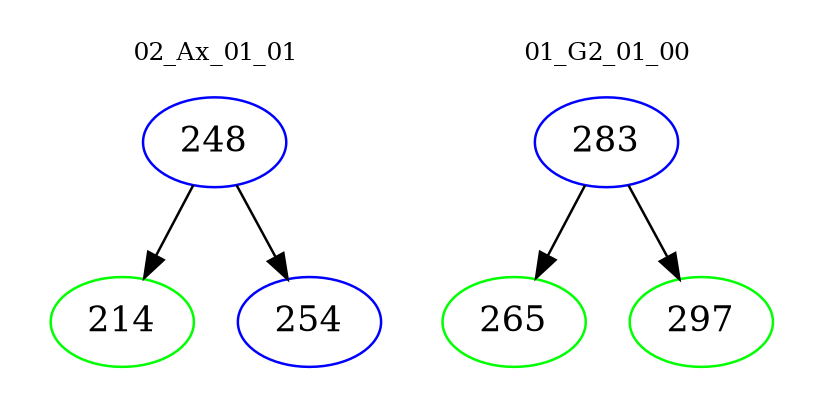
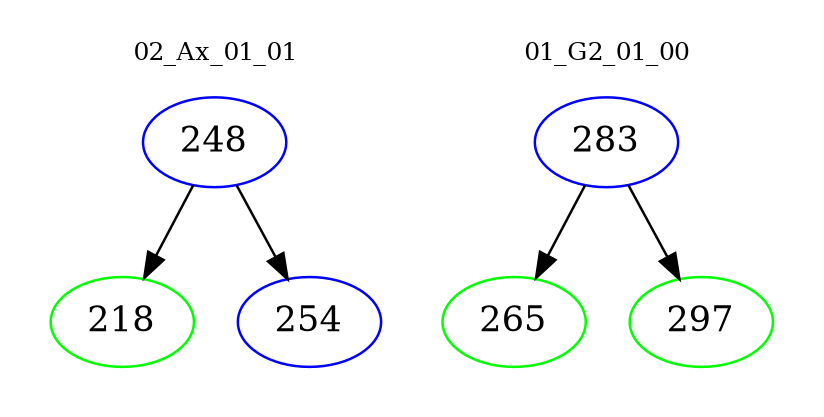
(122, 322) -> (122, 322)
